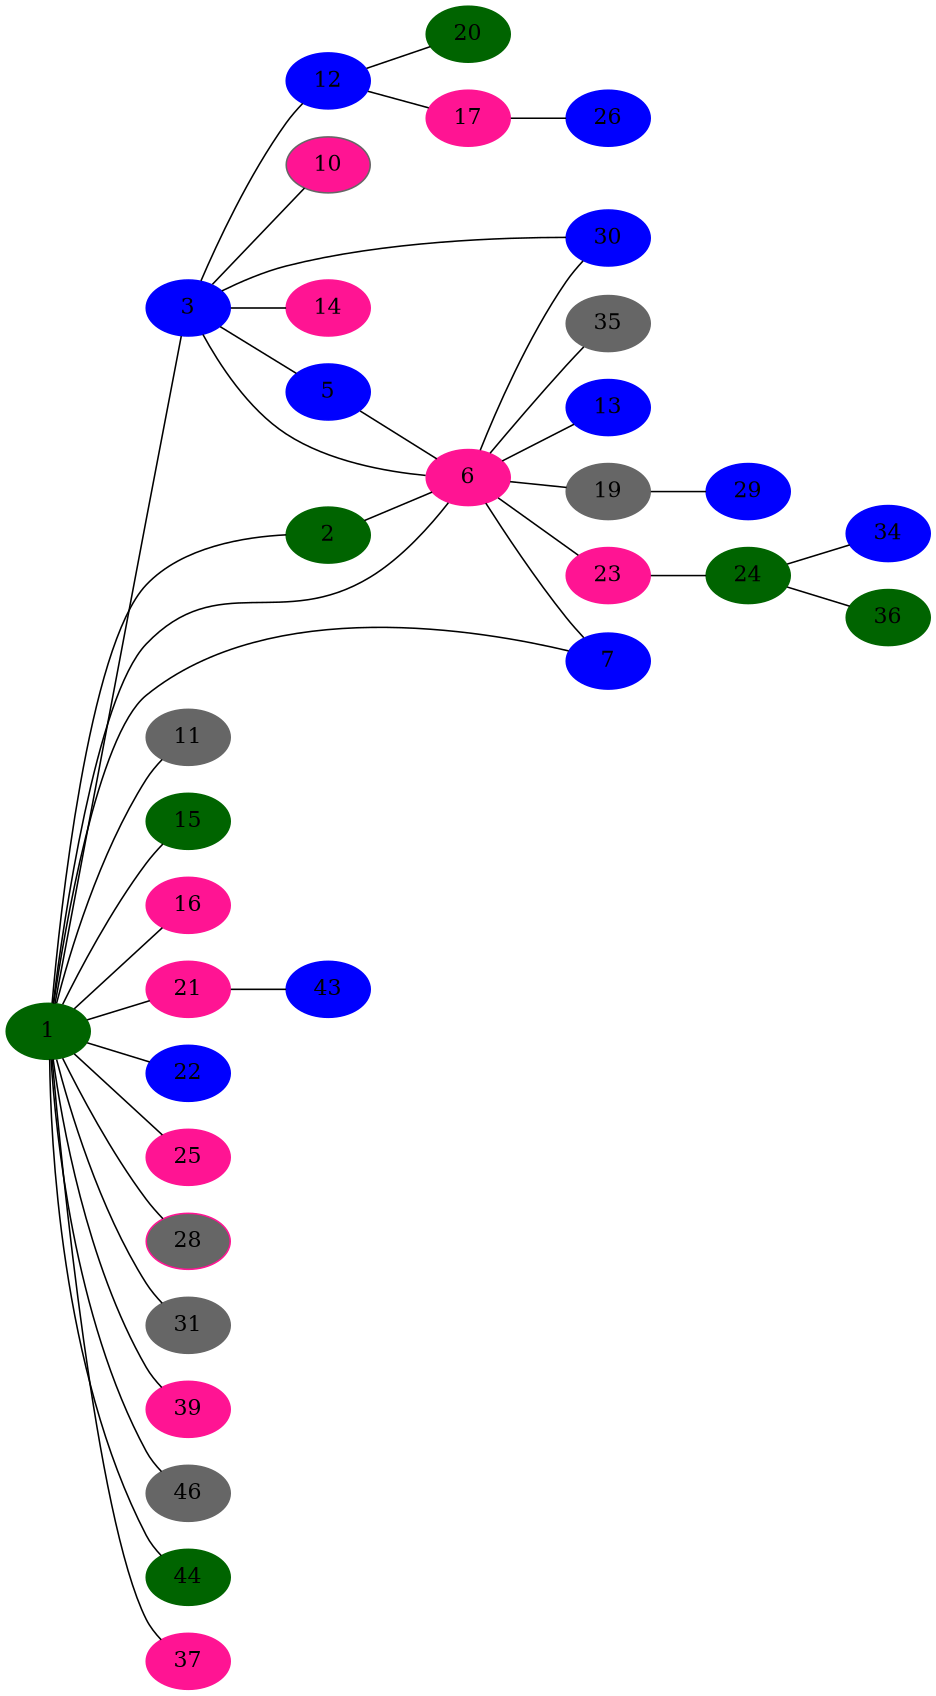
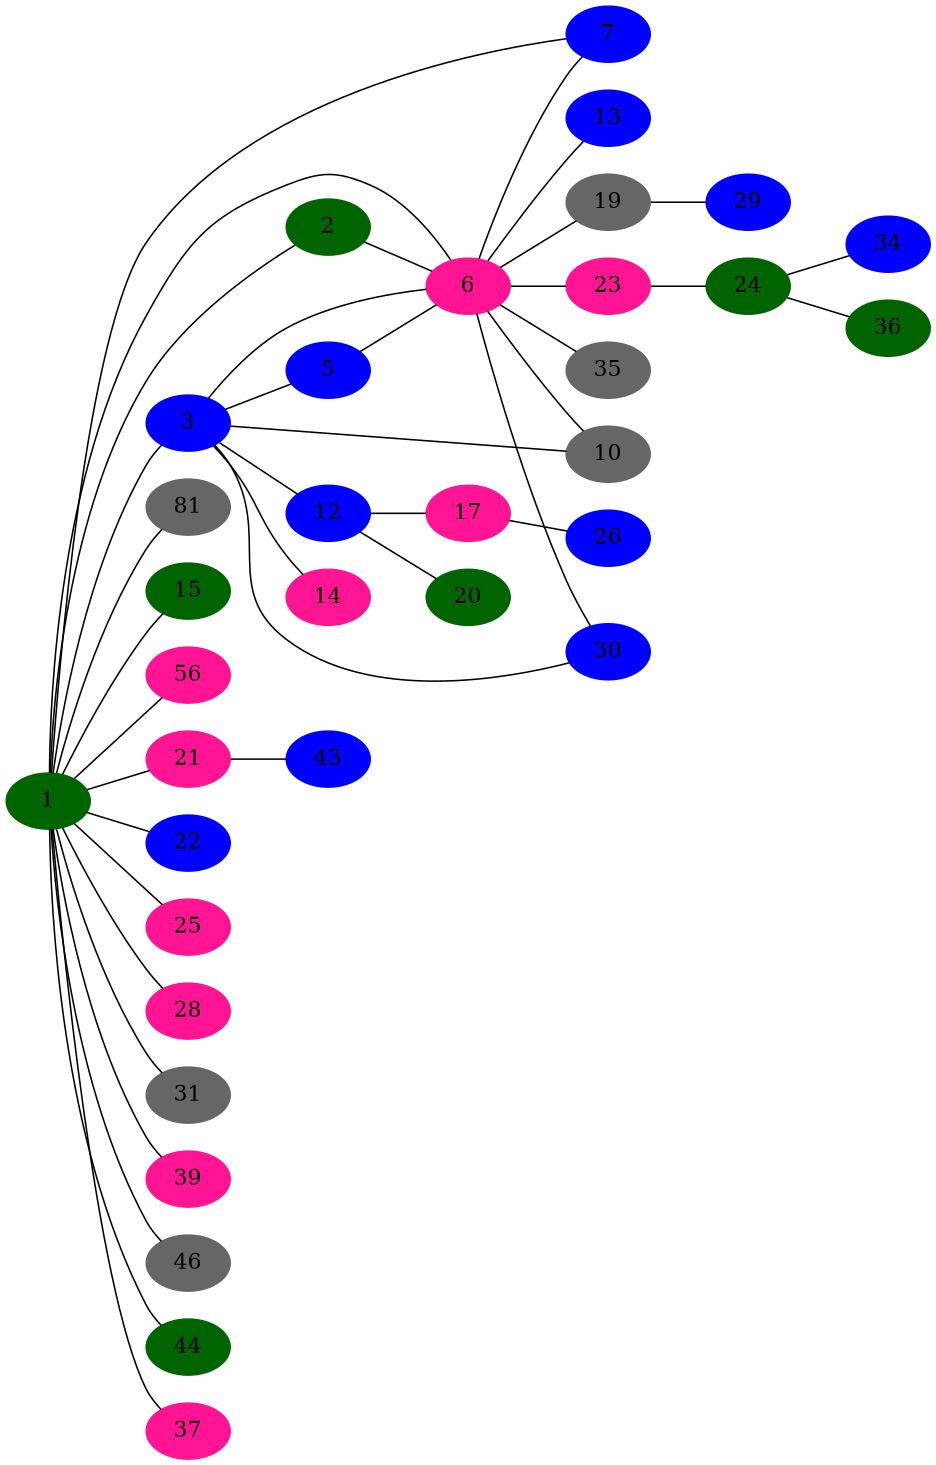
(328, 165) -> (608, 454)
none -> (534, 373)
(188, 737) -> (188, 507)
(188, 905) -> (188, 675)
(188, 1241) -> (188, 1011)
